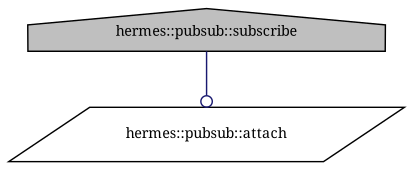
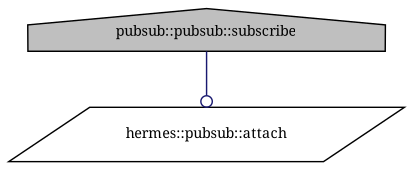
(207, 32) -> (207, 32)
